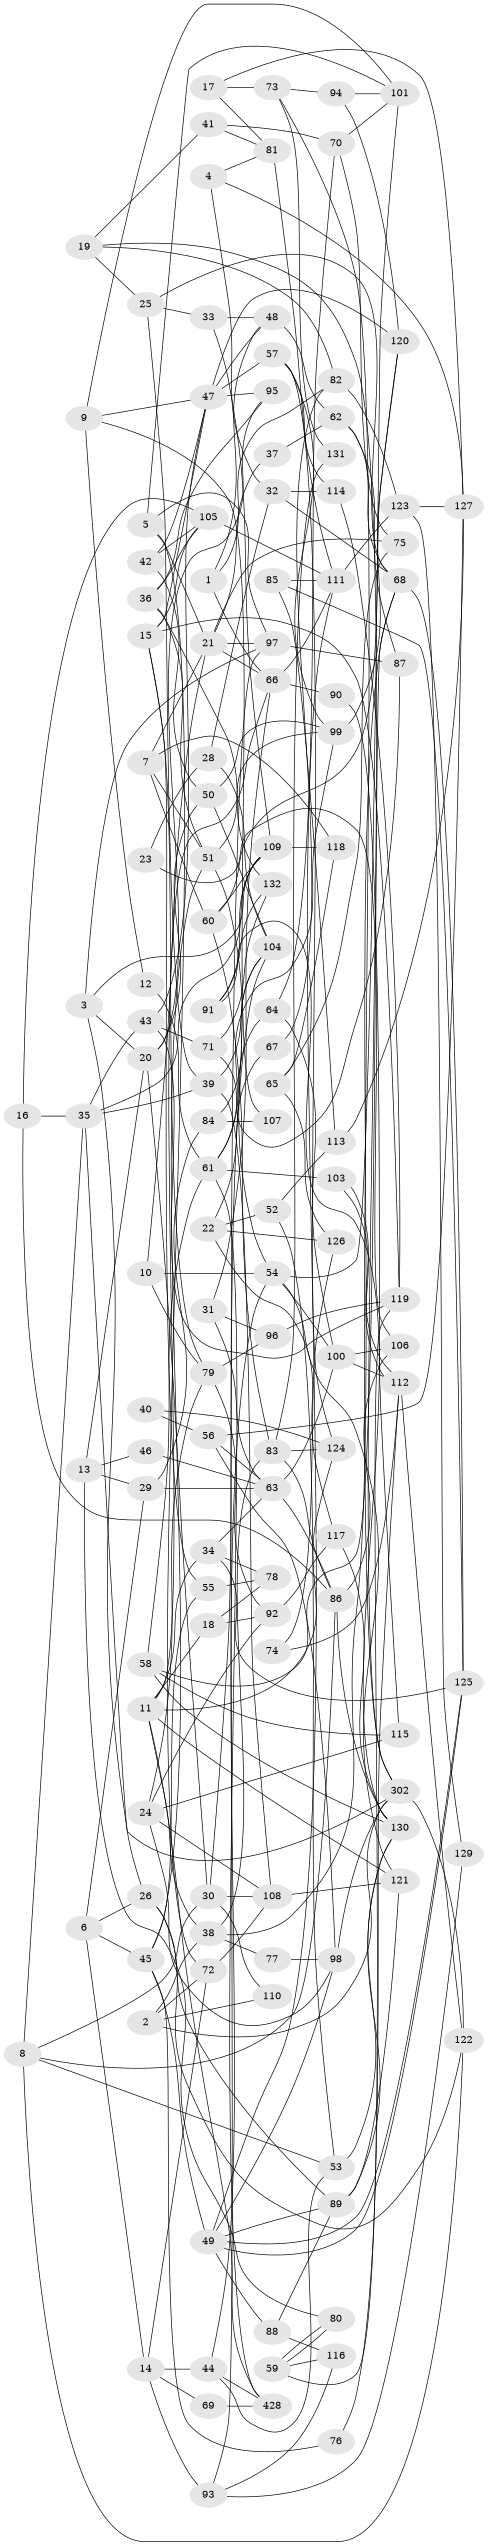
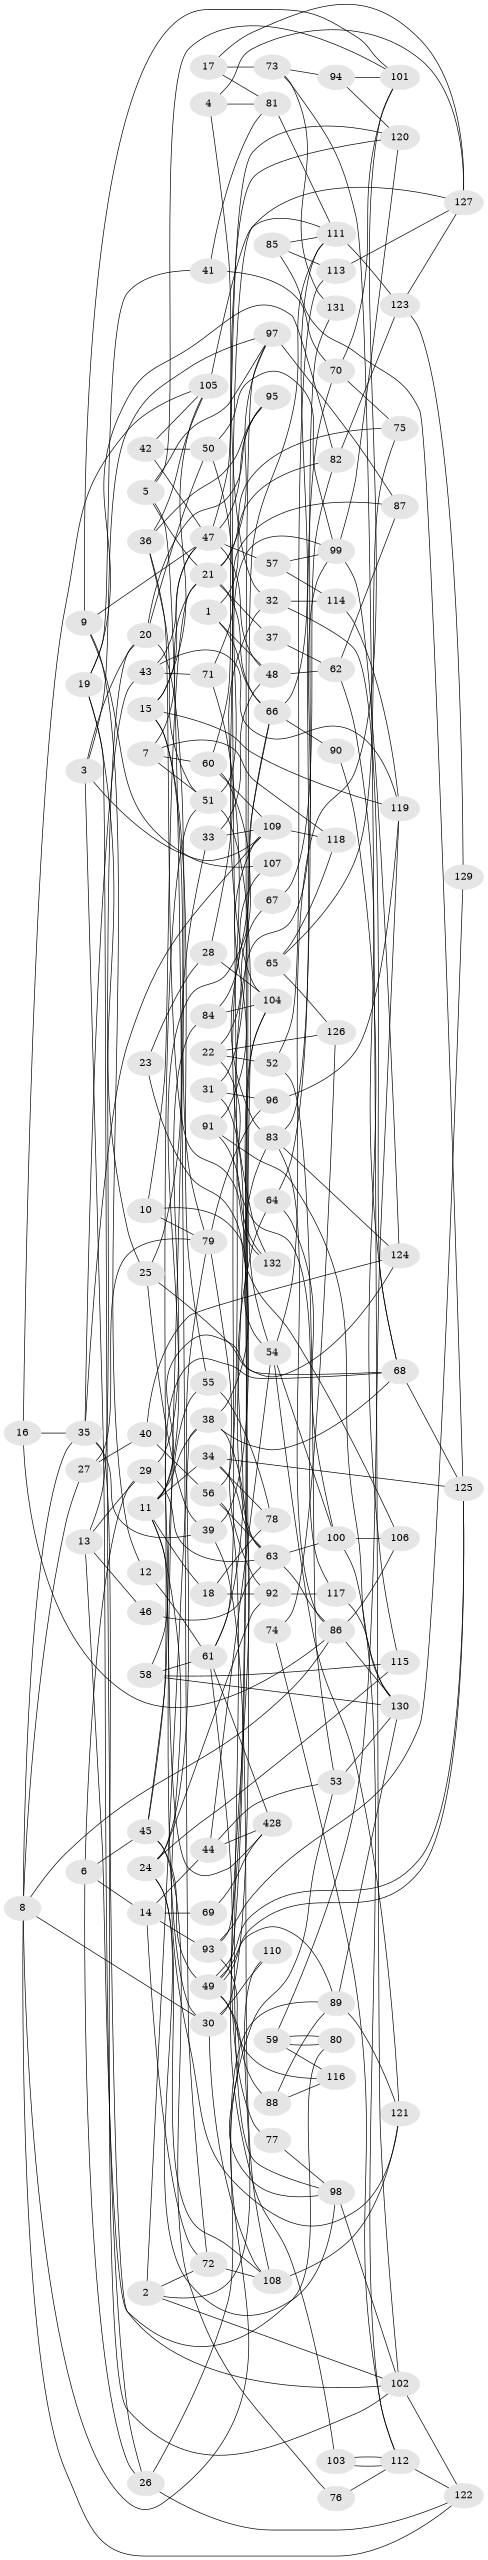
(315, 926) -> (384, 901)
none -> (84, 1470)
(400, 1791) -> (400, 2384)
